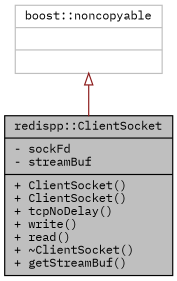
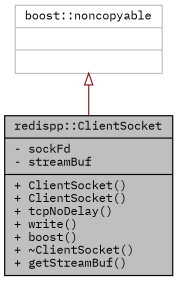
(43, 237) -> (46, 237)
